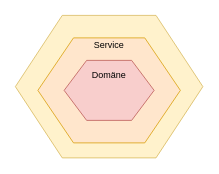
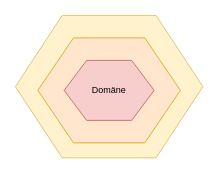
(109, 45) -> none
(109, 75) -> (109, 90)
